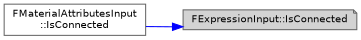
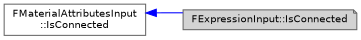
(159, 27) -> (170, 13)
